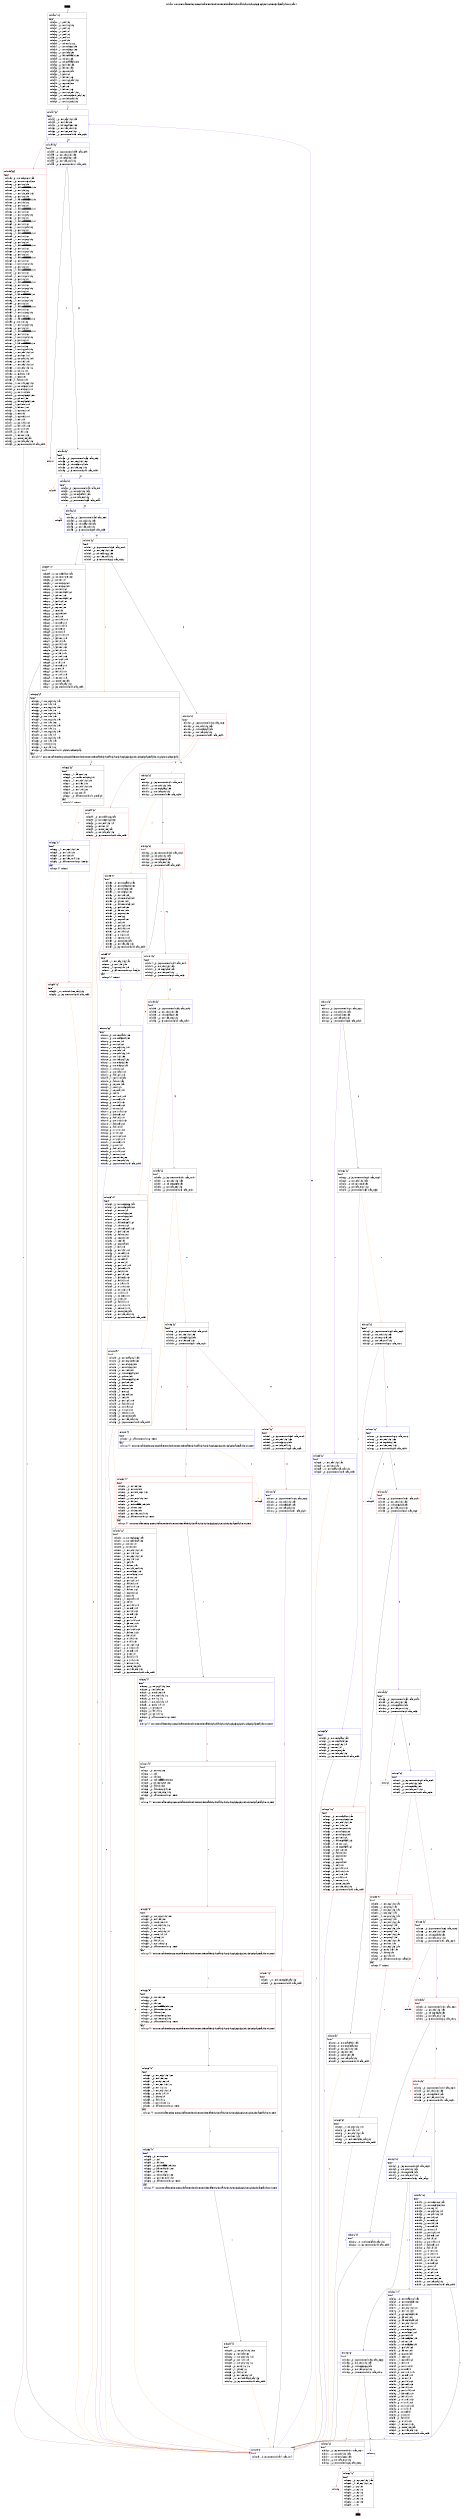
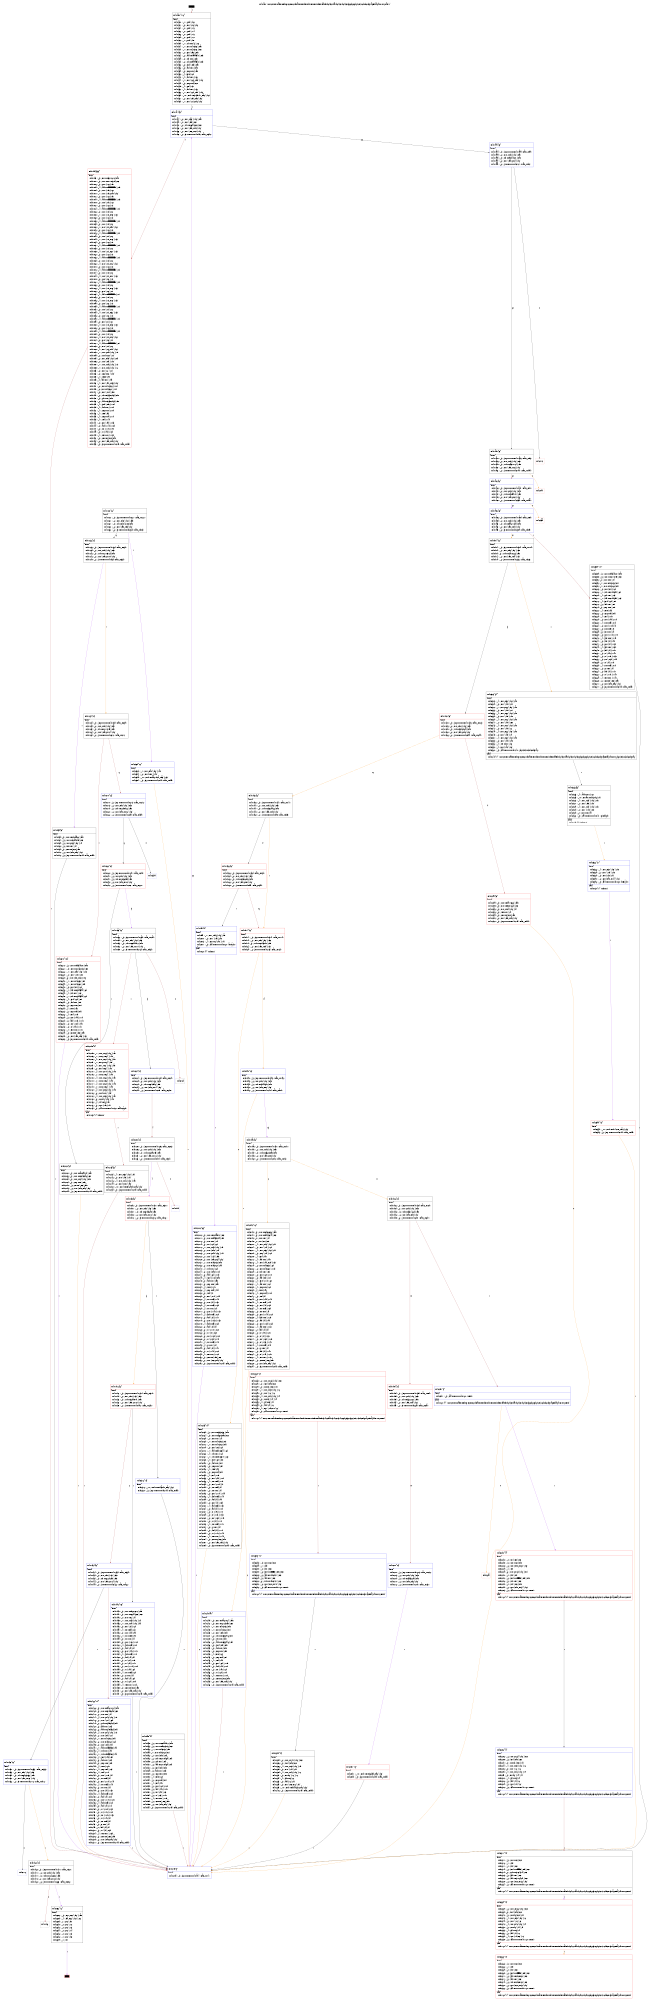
(141, 834) -> (268, 872)
(339, 1744) -> (74, 843)
(404, 1844) -> (122, 998)
(208, 2048) -> none
